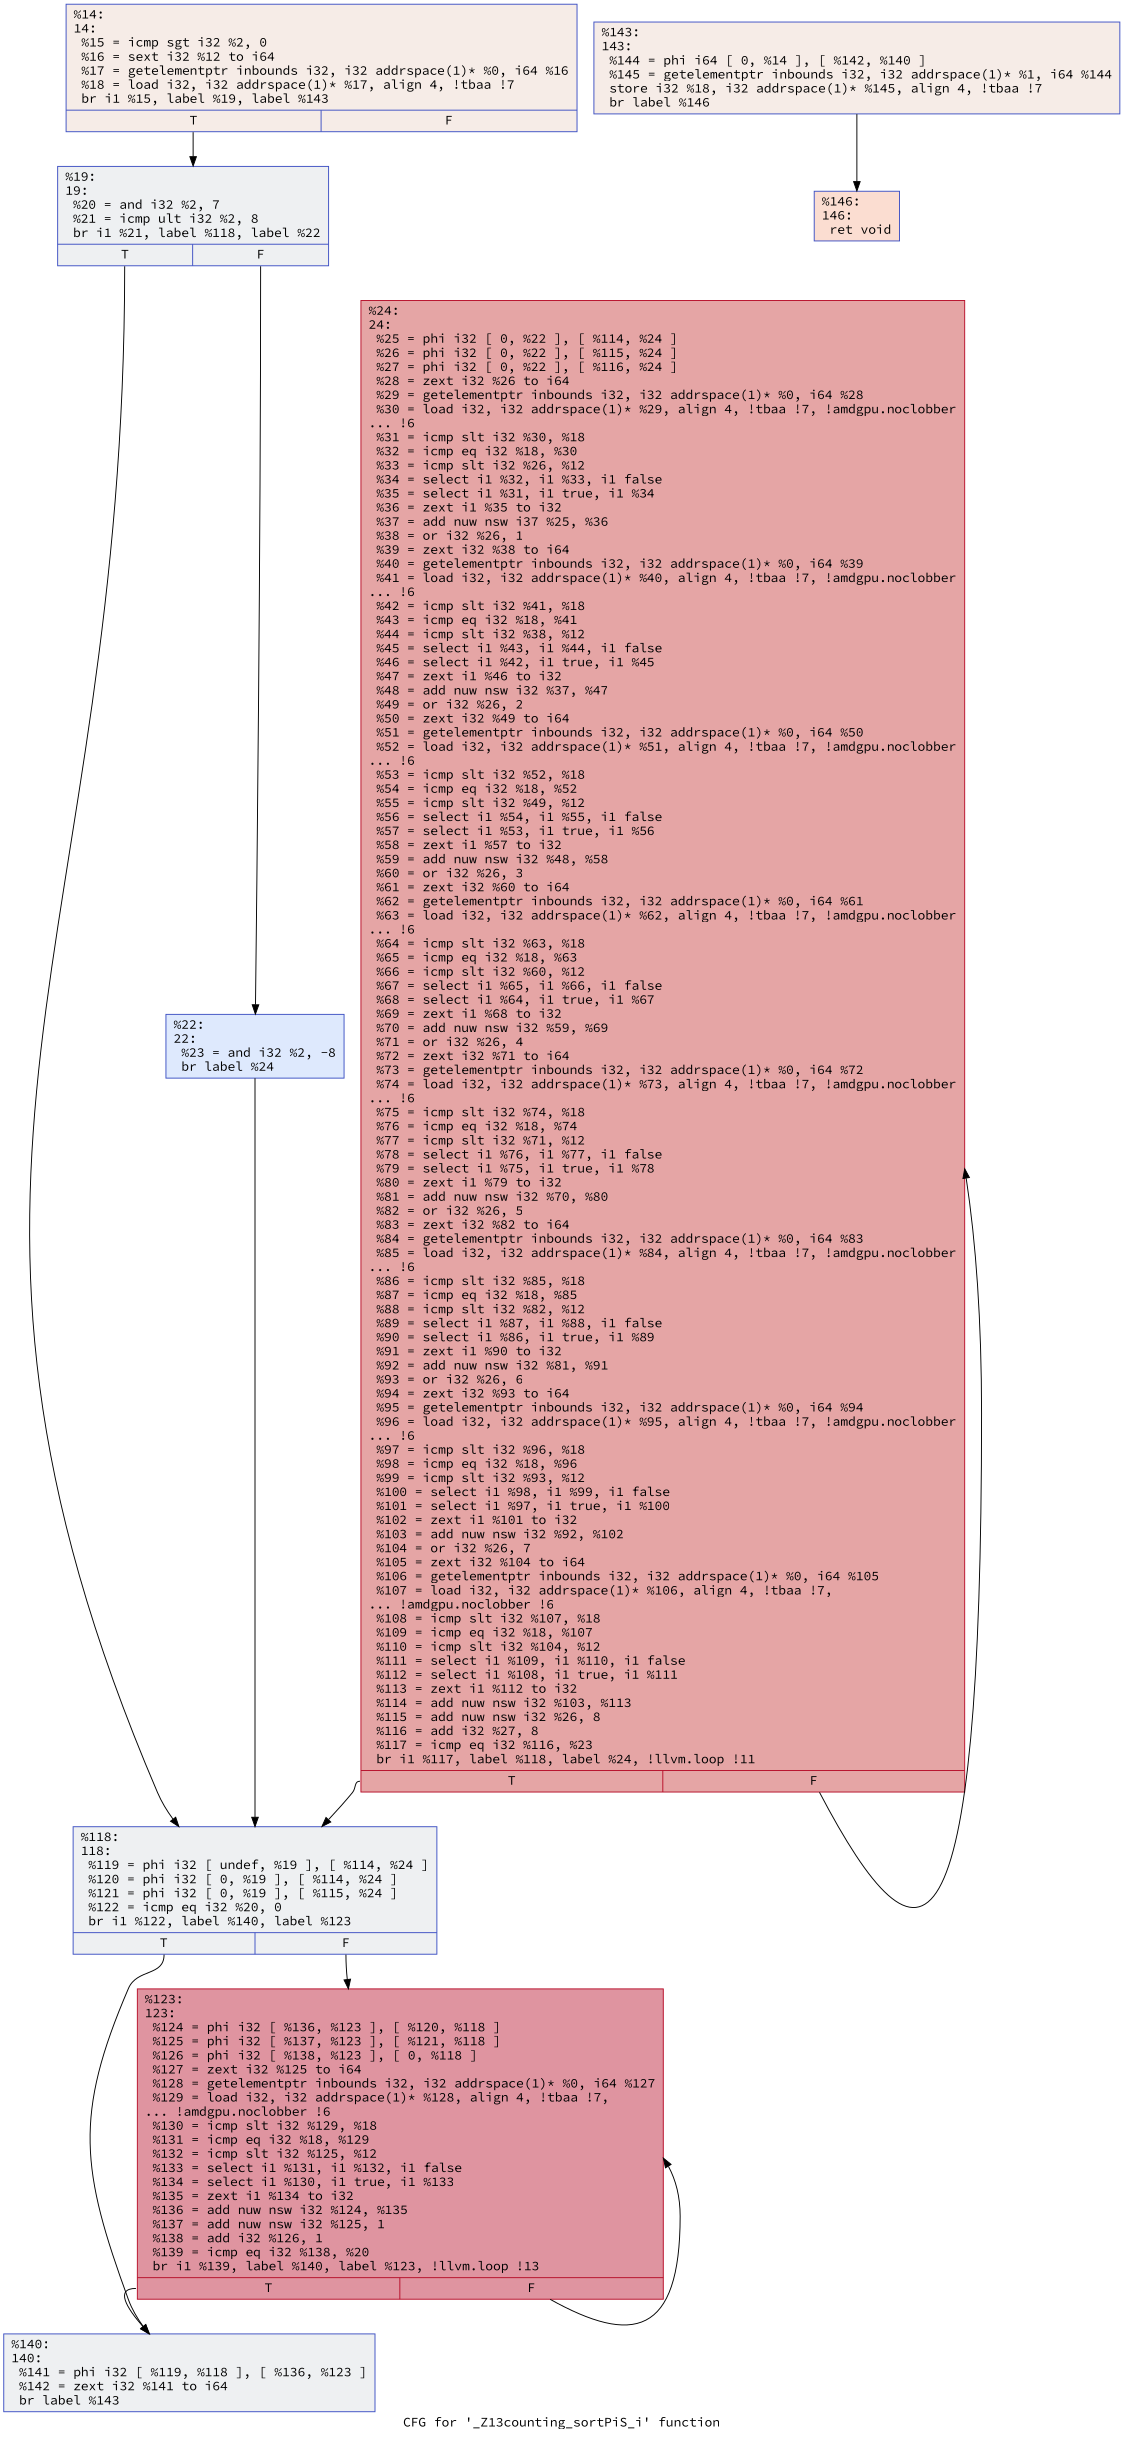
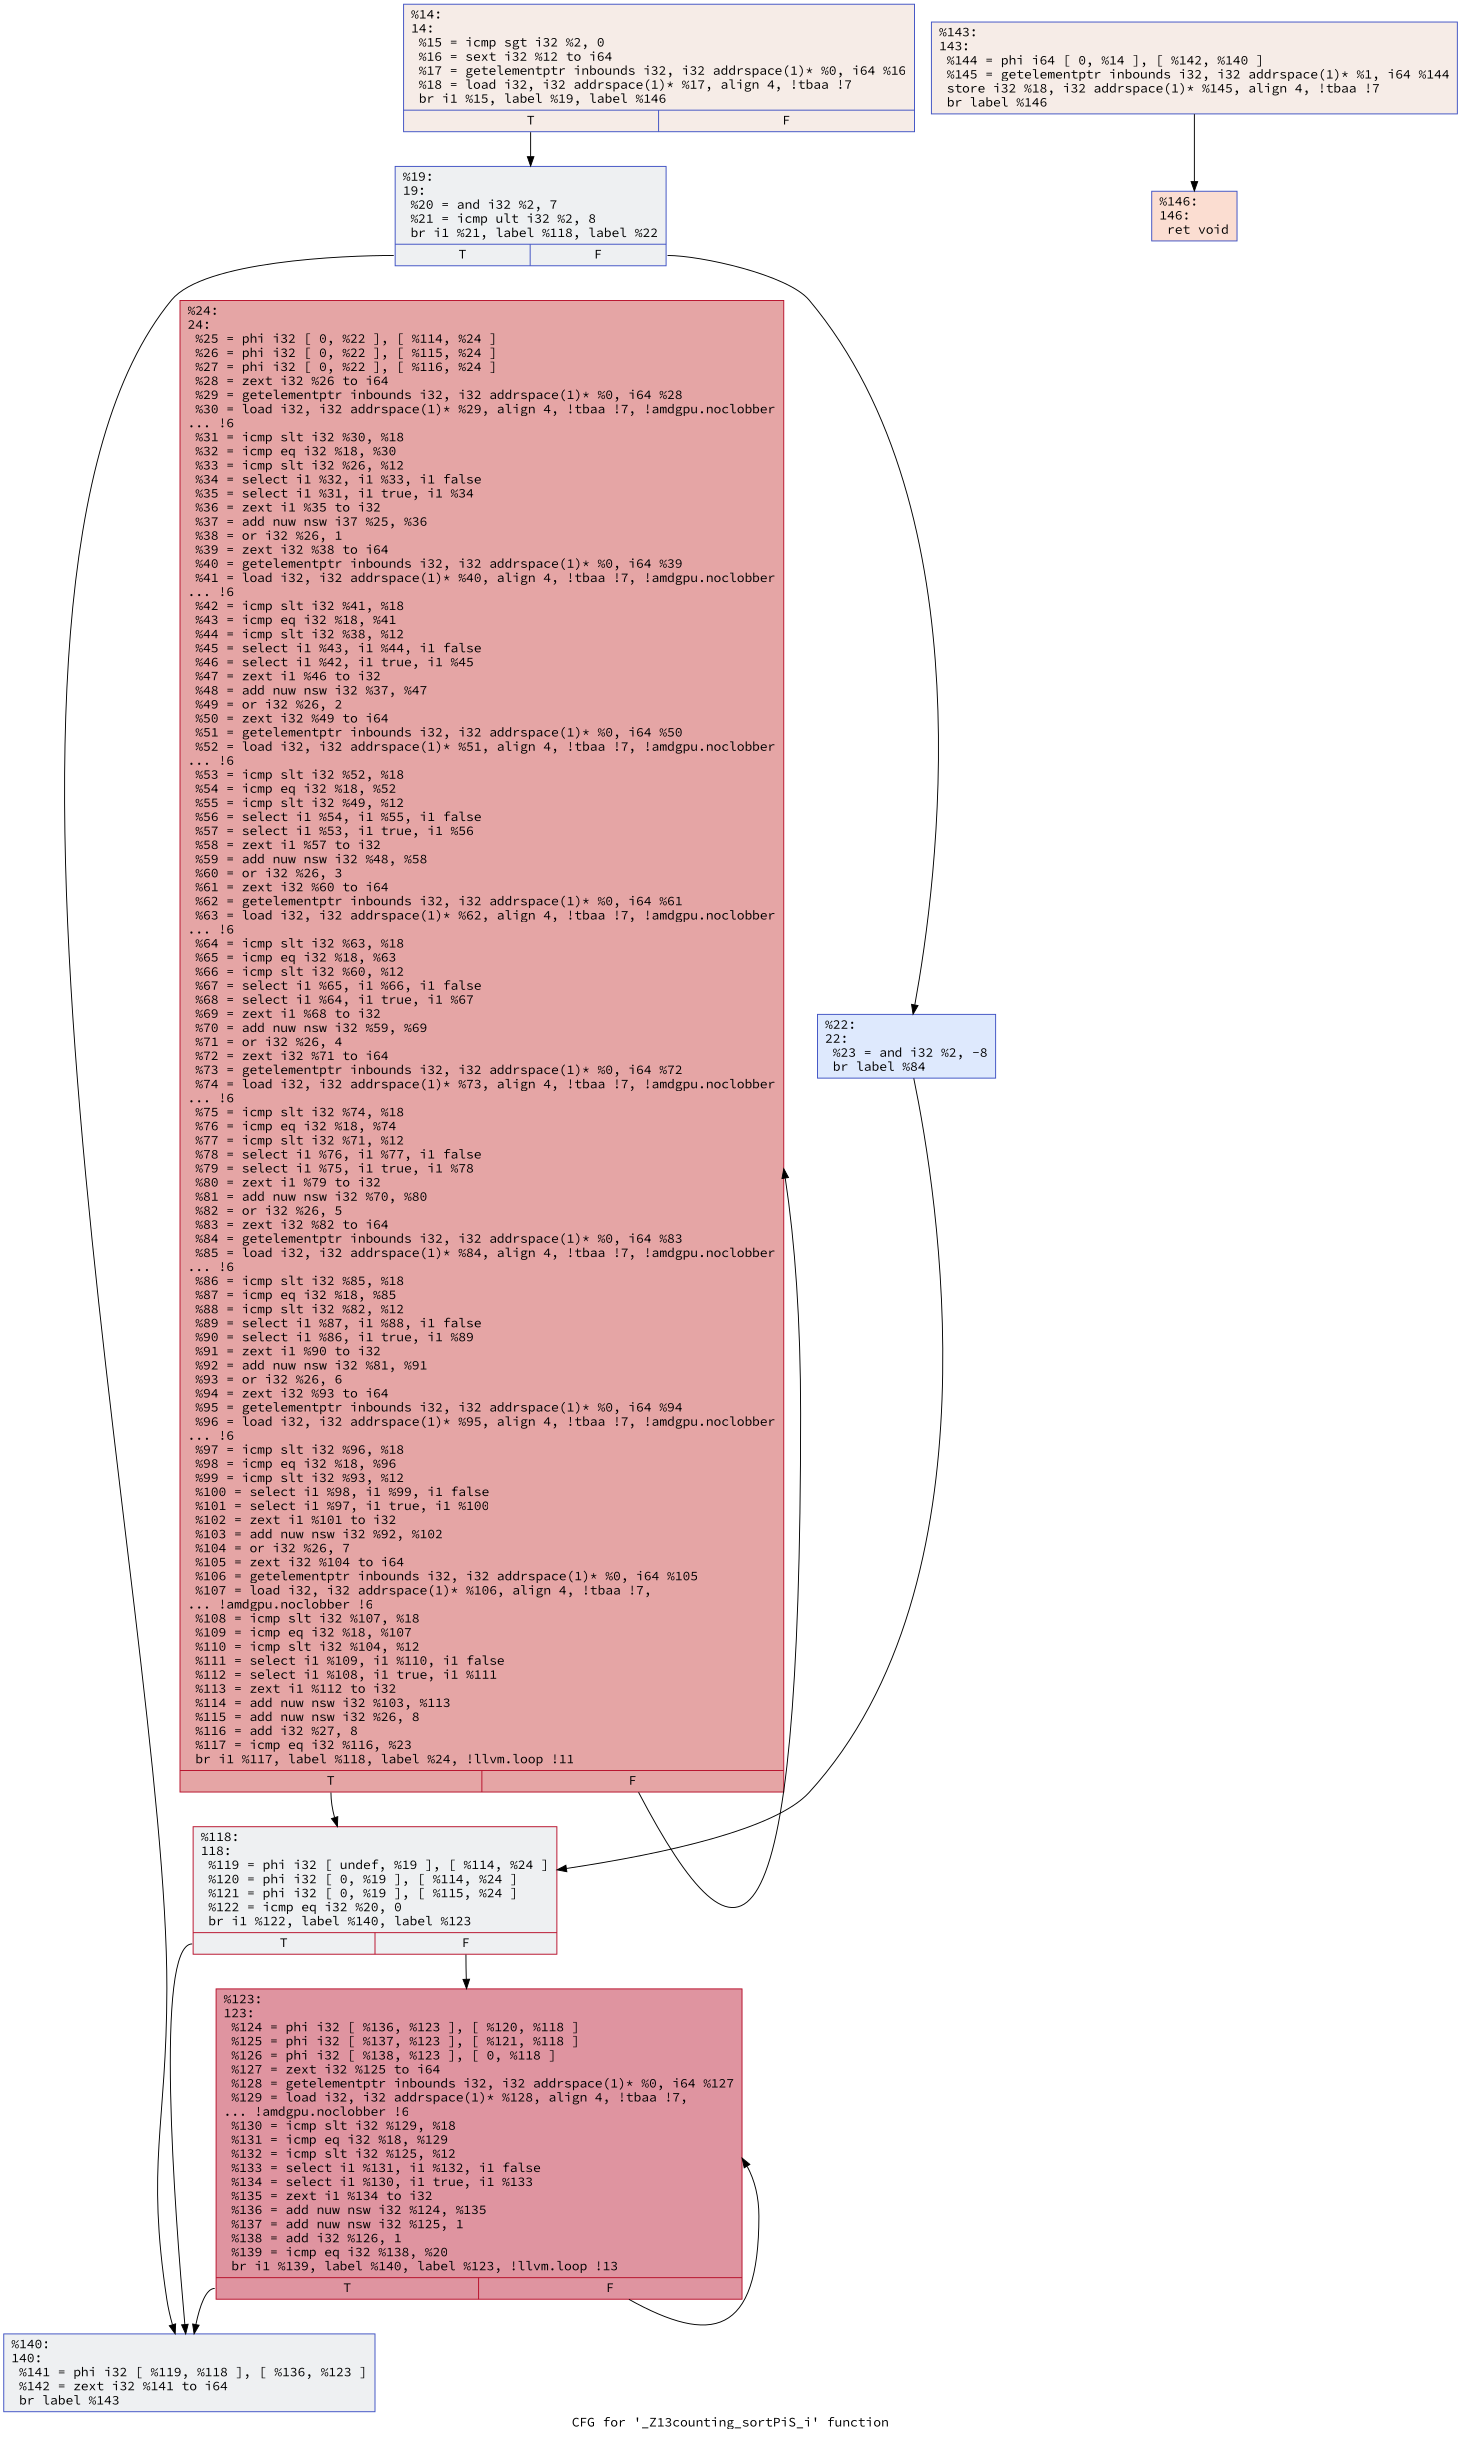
(202, 99) -> (539, 99)
(41, 1051) -> (88, 1190)
(224, 1067) -> (876, 1067)
(255, 1890) -> (375, 1890)
